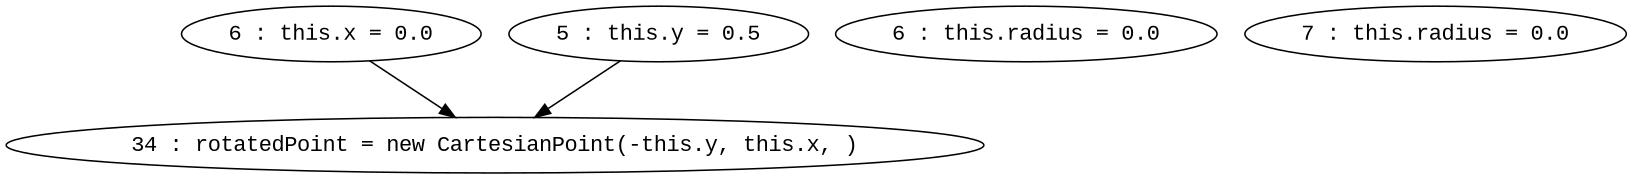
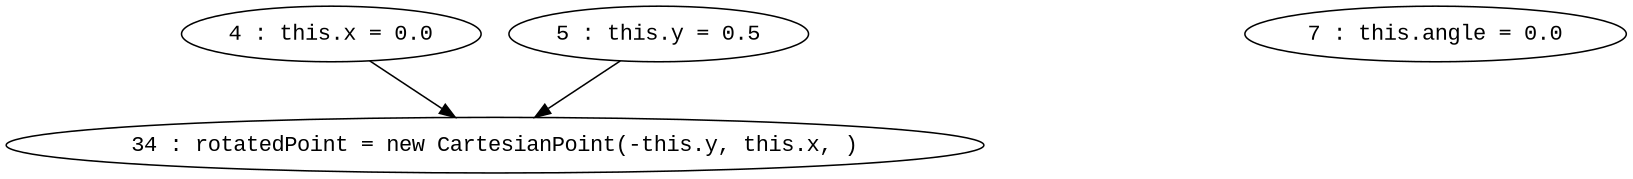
(331, 34) -> (331, 34)
(1026, 34) -> none
(1436, 34) -> (1436, 34)
